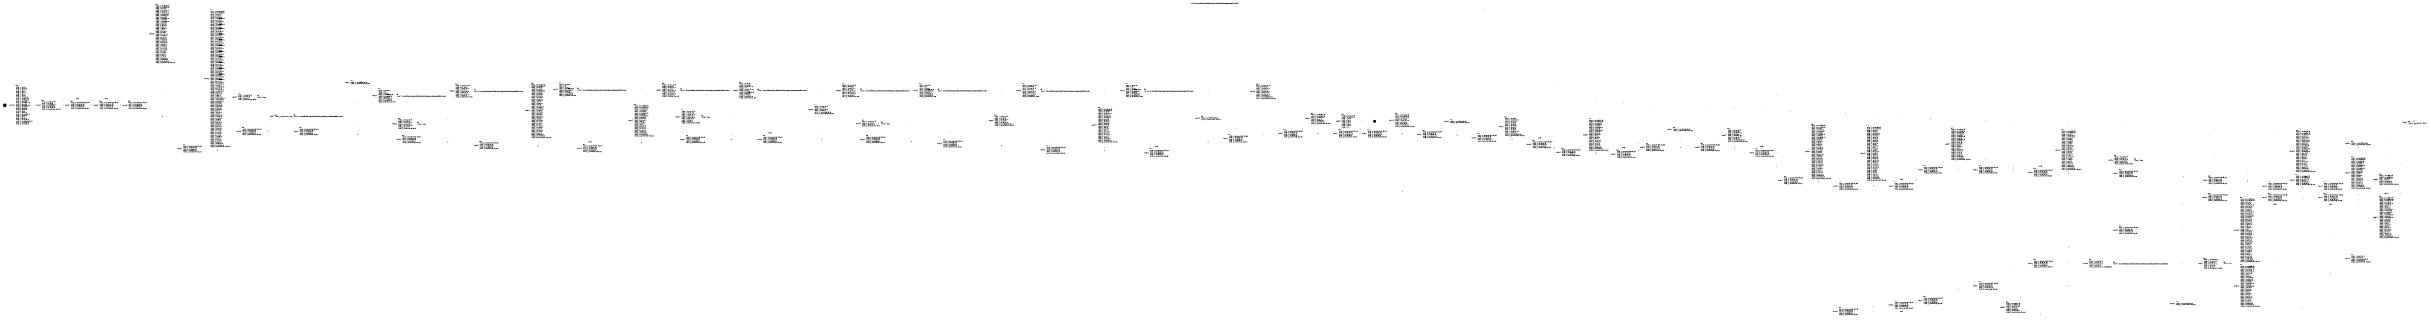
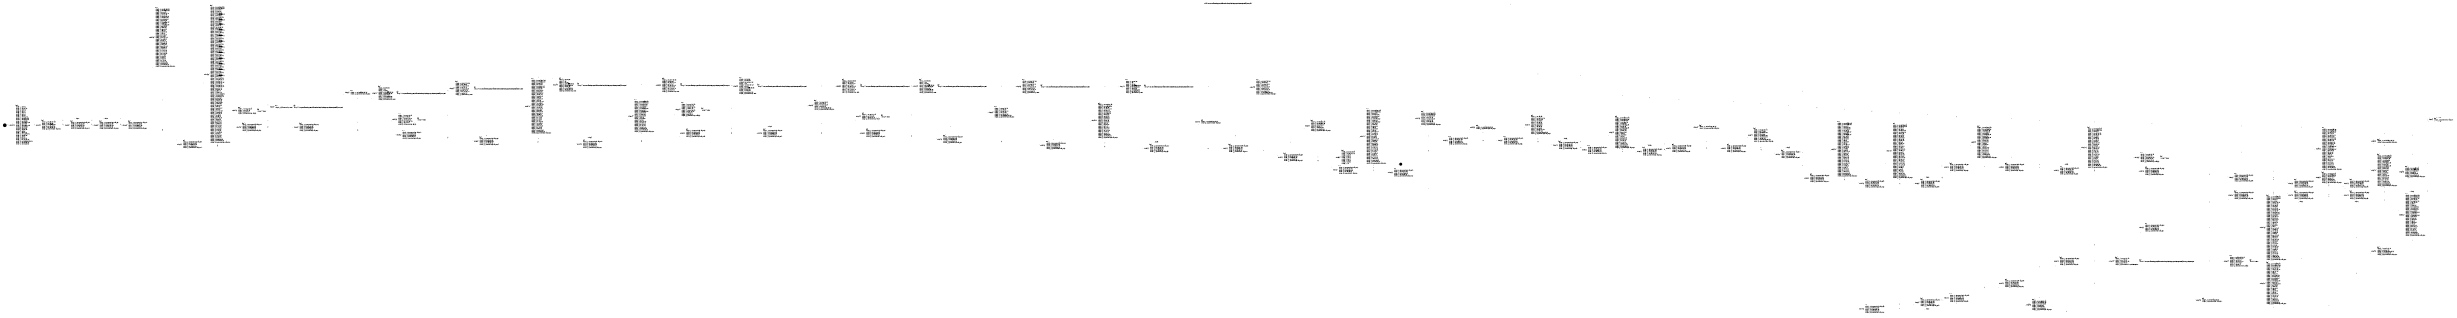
none -> (1373, 137)
